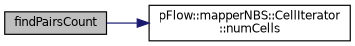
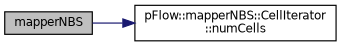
(56, 23) -> (49, 23)
